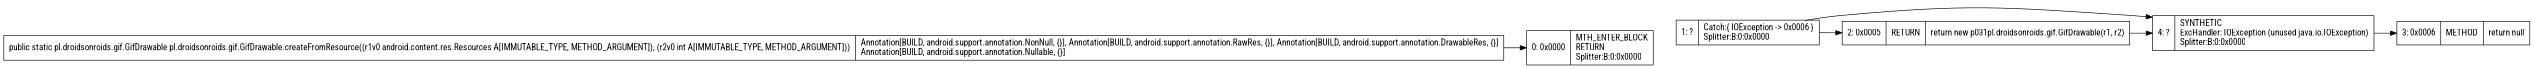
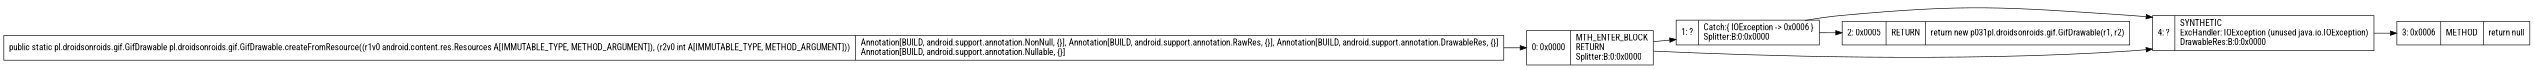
(2138, 33) -> (1900, 57)
none -> (1661, 41)
(2213, 42) -> (2223, 42)
